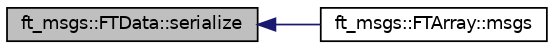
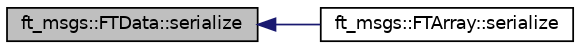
(434, 25) -> (447, 25)
